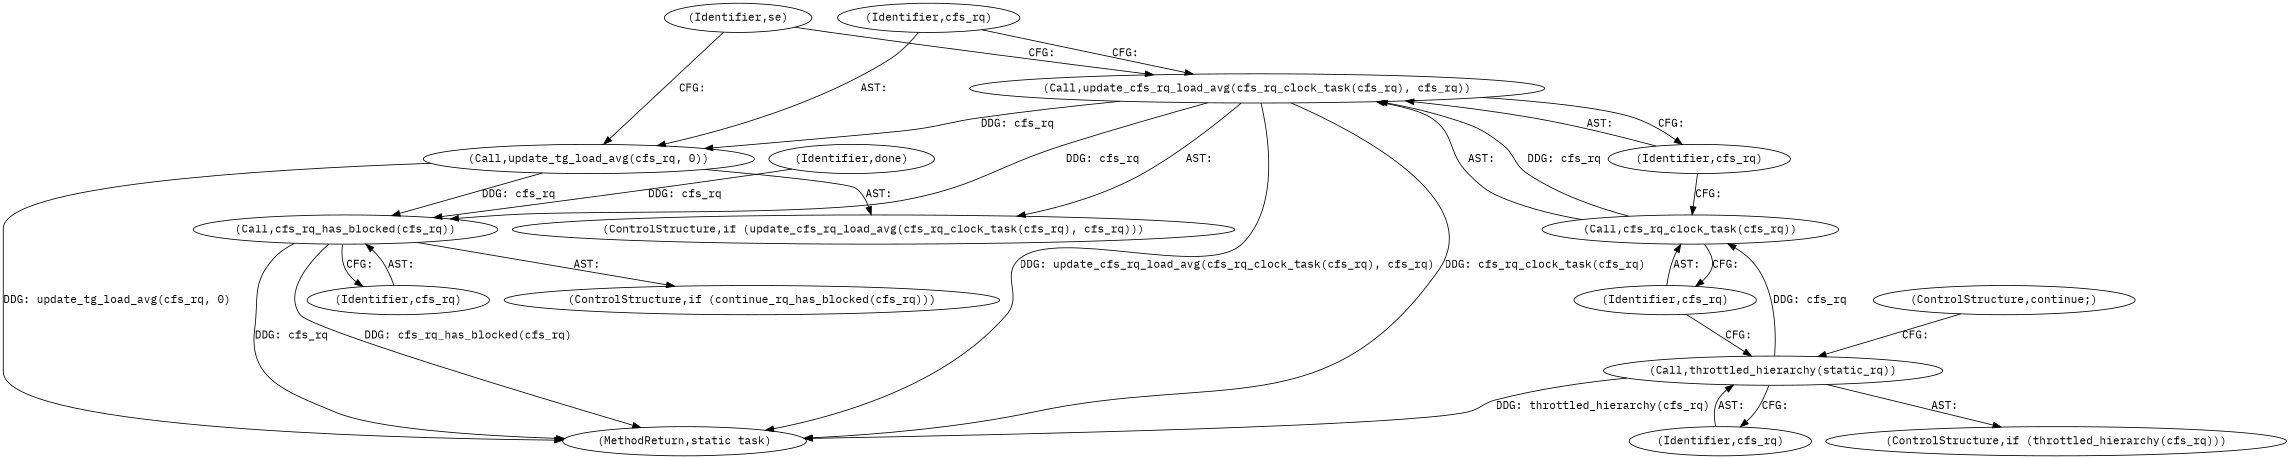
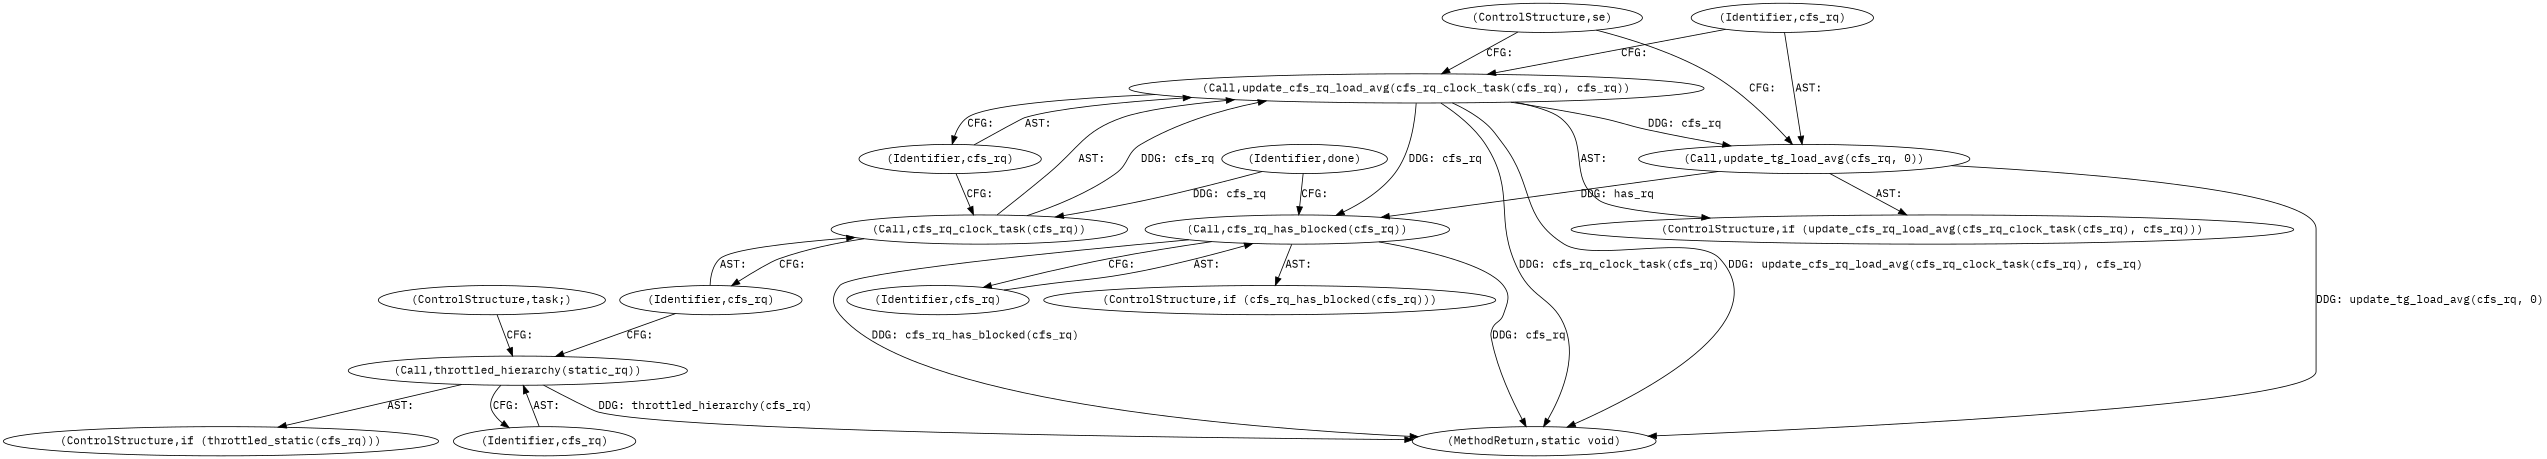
(738, 18) -> (1542, 18)
(519, 194) -> (1617, 194)
(685, 194) -> (1318, 194)
(1770, 296) -> (1163, 196)
(752, 300) -> (1270, 300)
(2004, 300) -> (492, 300)
(685, 441) -> (1534, 441)
(2056, 441) -> (221, 441)
